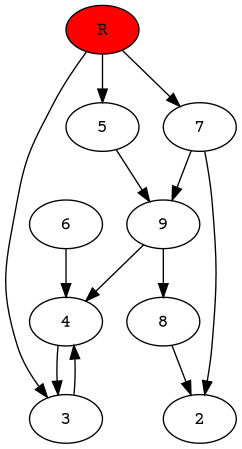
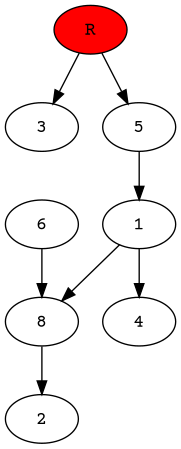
(200, 127) -> none
(163, 224) -> (139, 224)
(66, 266) -> (42, 266)
(57, 363) -> none
(75, 377) -> none
